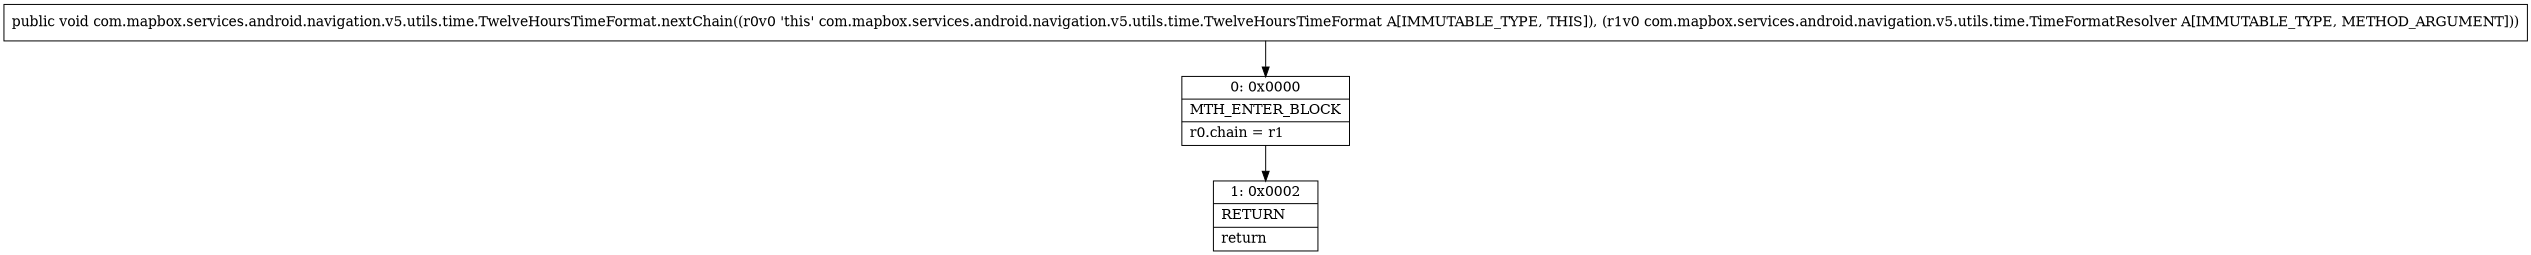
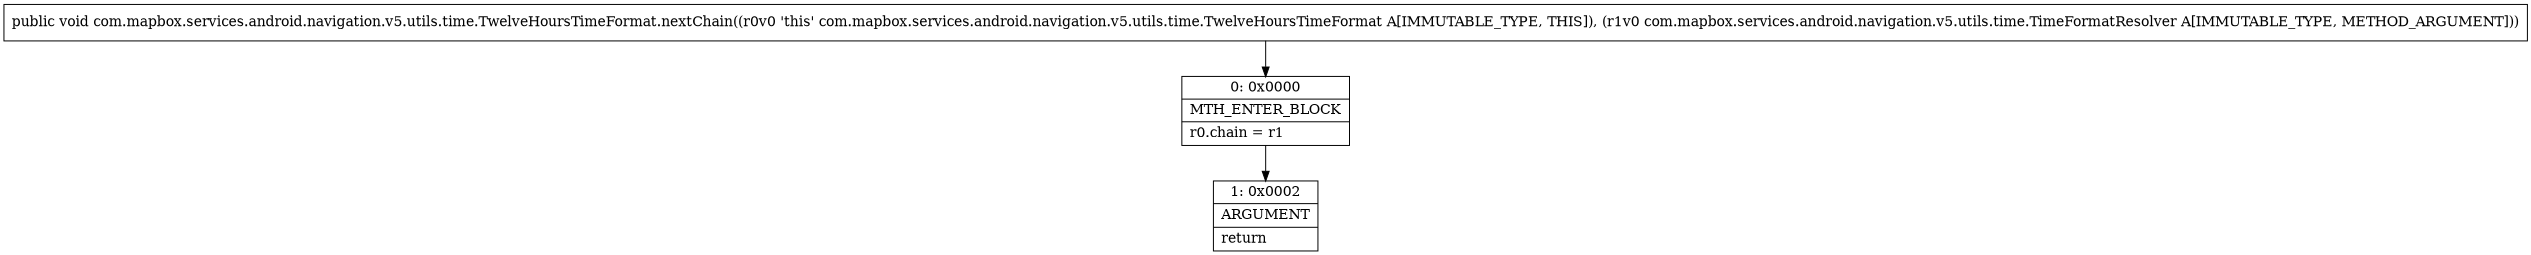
(1253, 215) -> (1266, 215)
